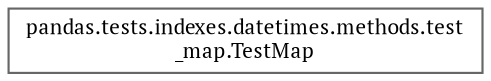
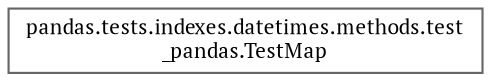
(246, 41) -> (246, 41)
